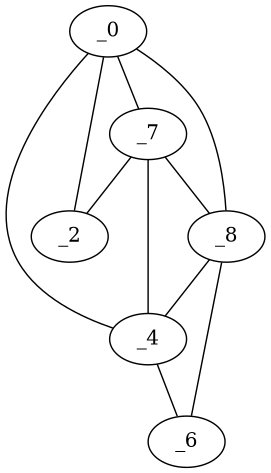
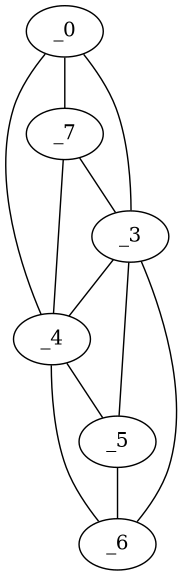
(70, 237) -> none
(226, 237) -> (130, 237)
none -> (118, 442)
